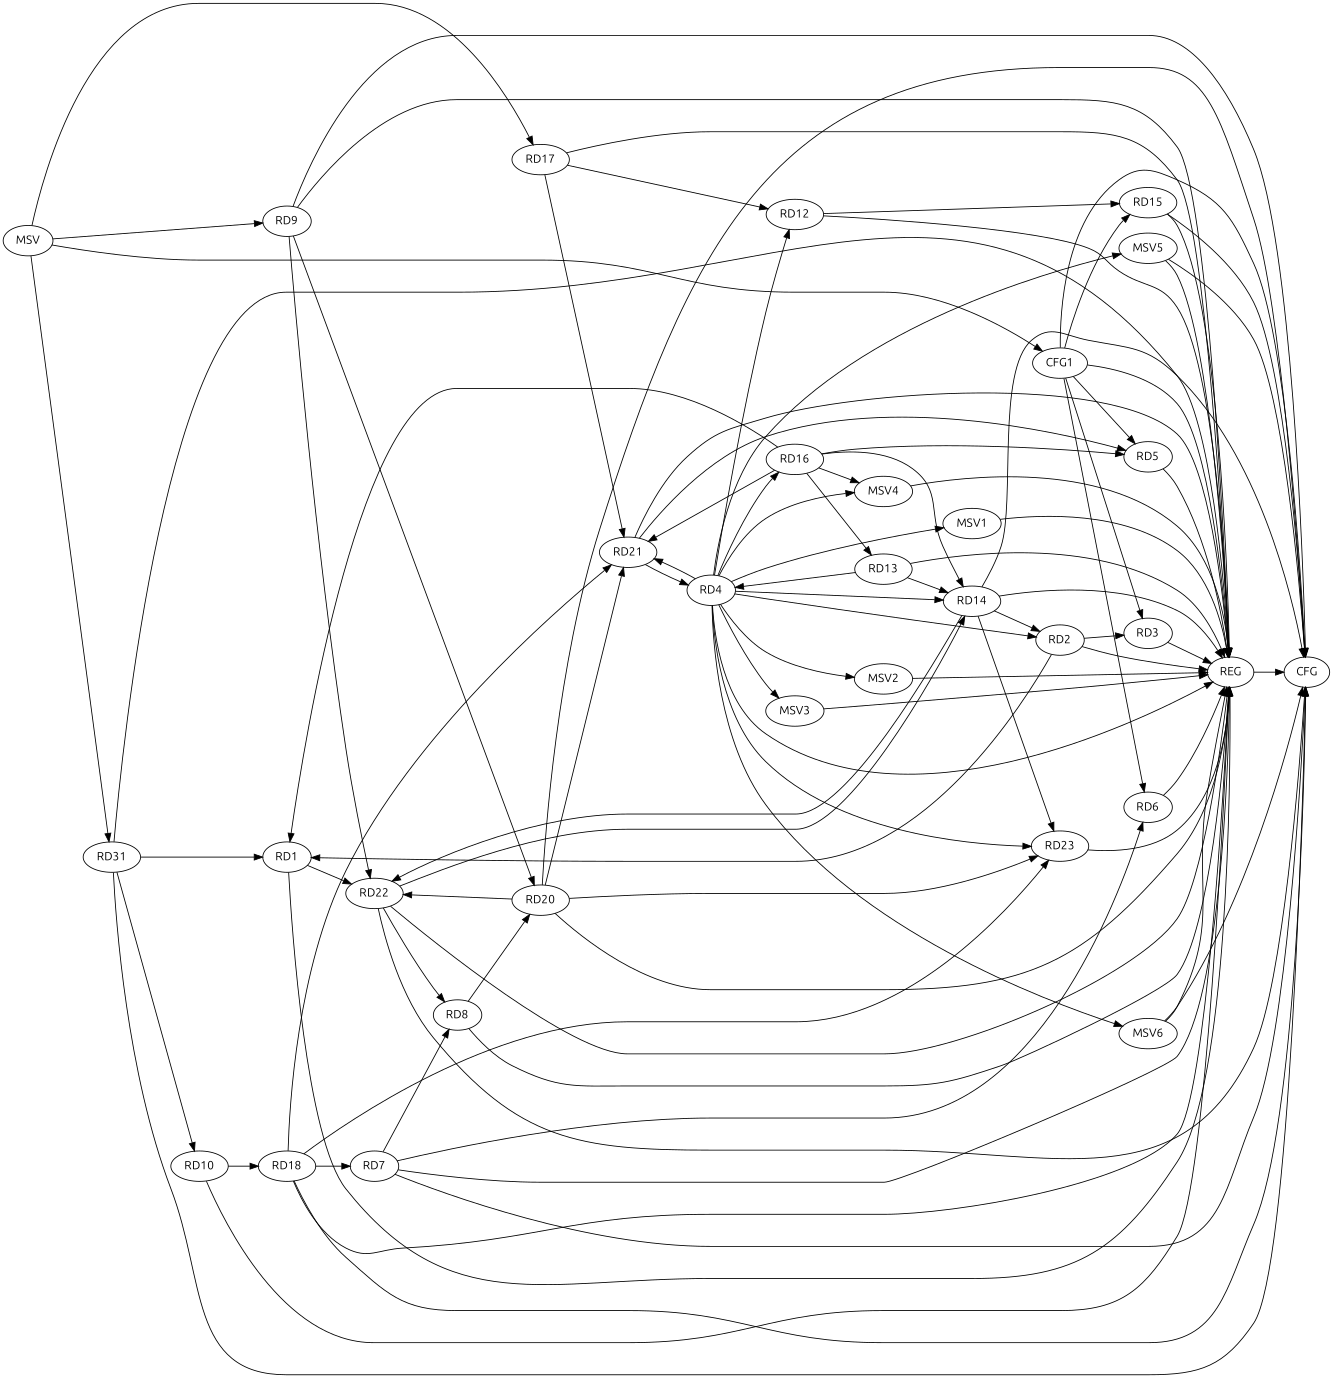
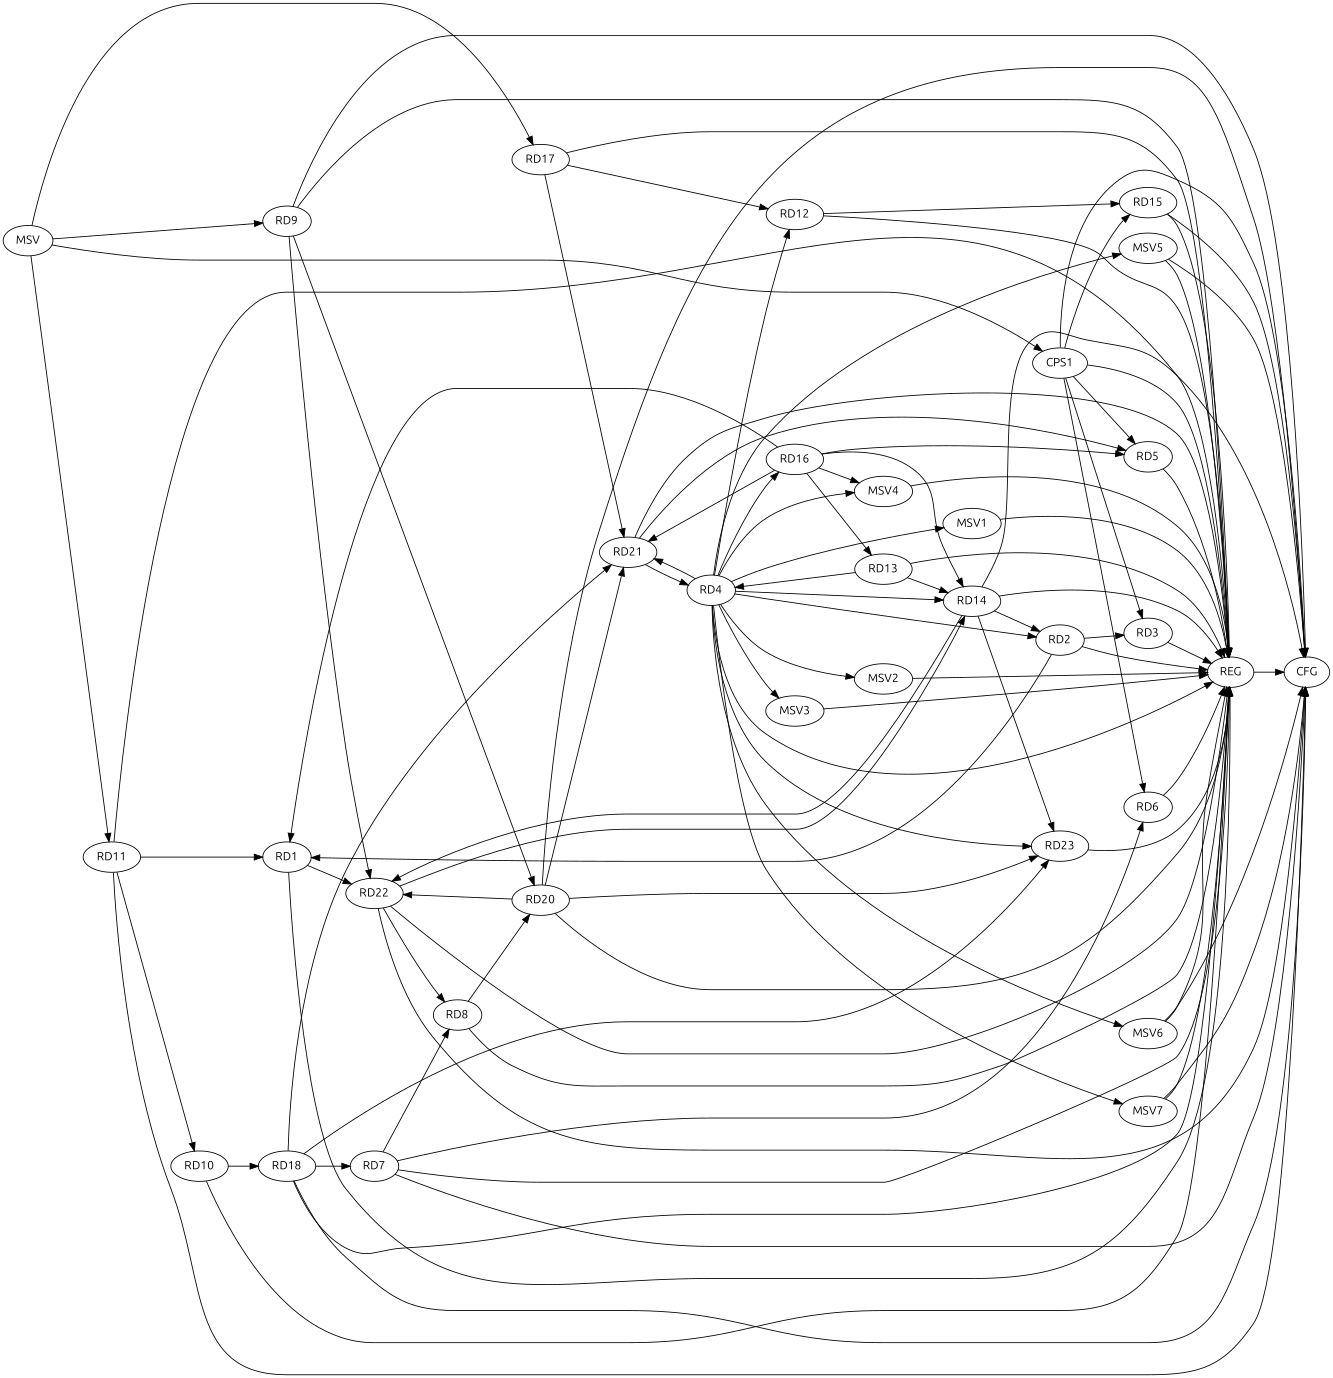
(1060, 363) -> (1060, 363)
(112, 857) -> (112, 857)
none -> (1148, 1111)
